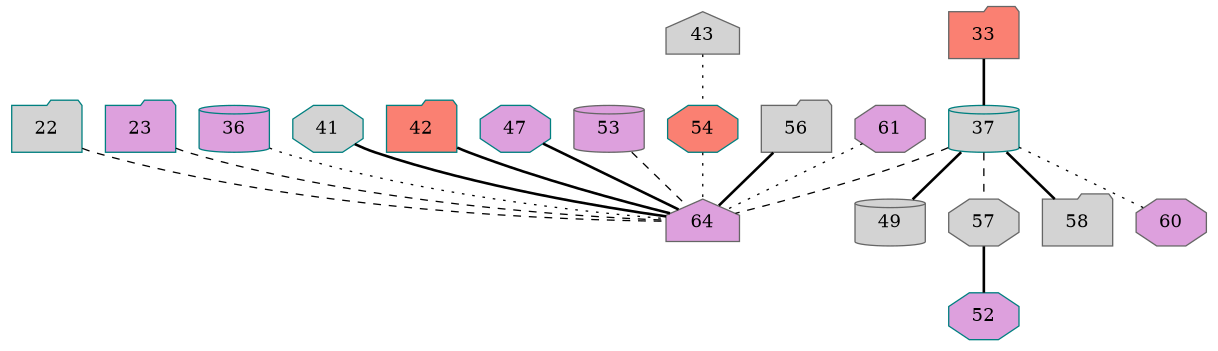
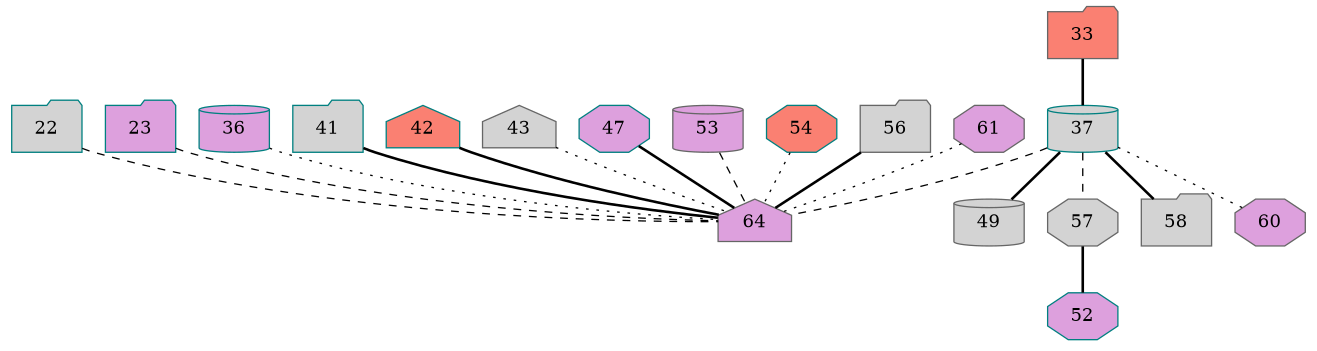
(703, 80) -> (640, 181)
(328, 129) -> (328, 129)
(422, 129) -> (423, 129)
